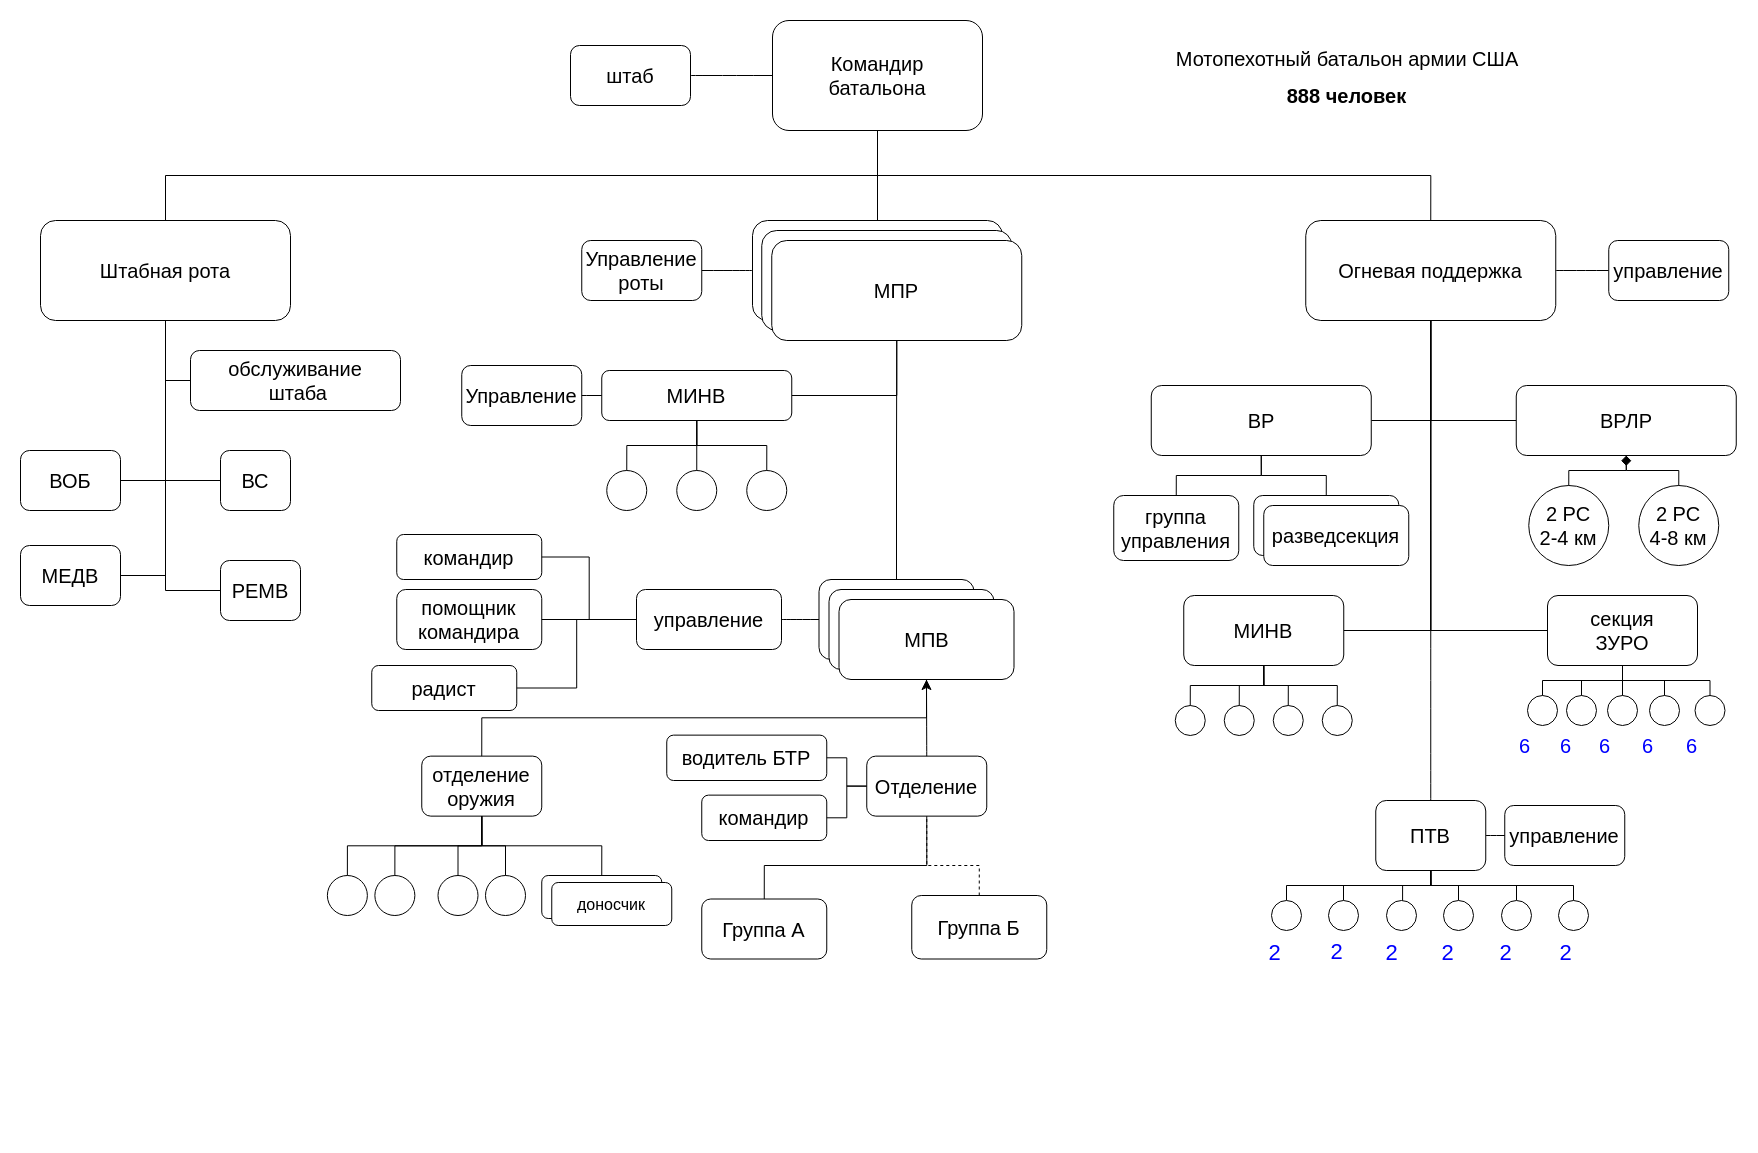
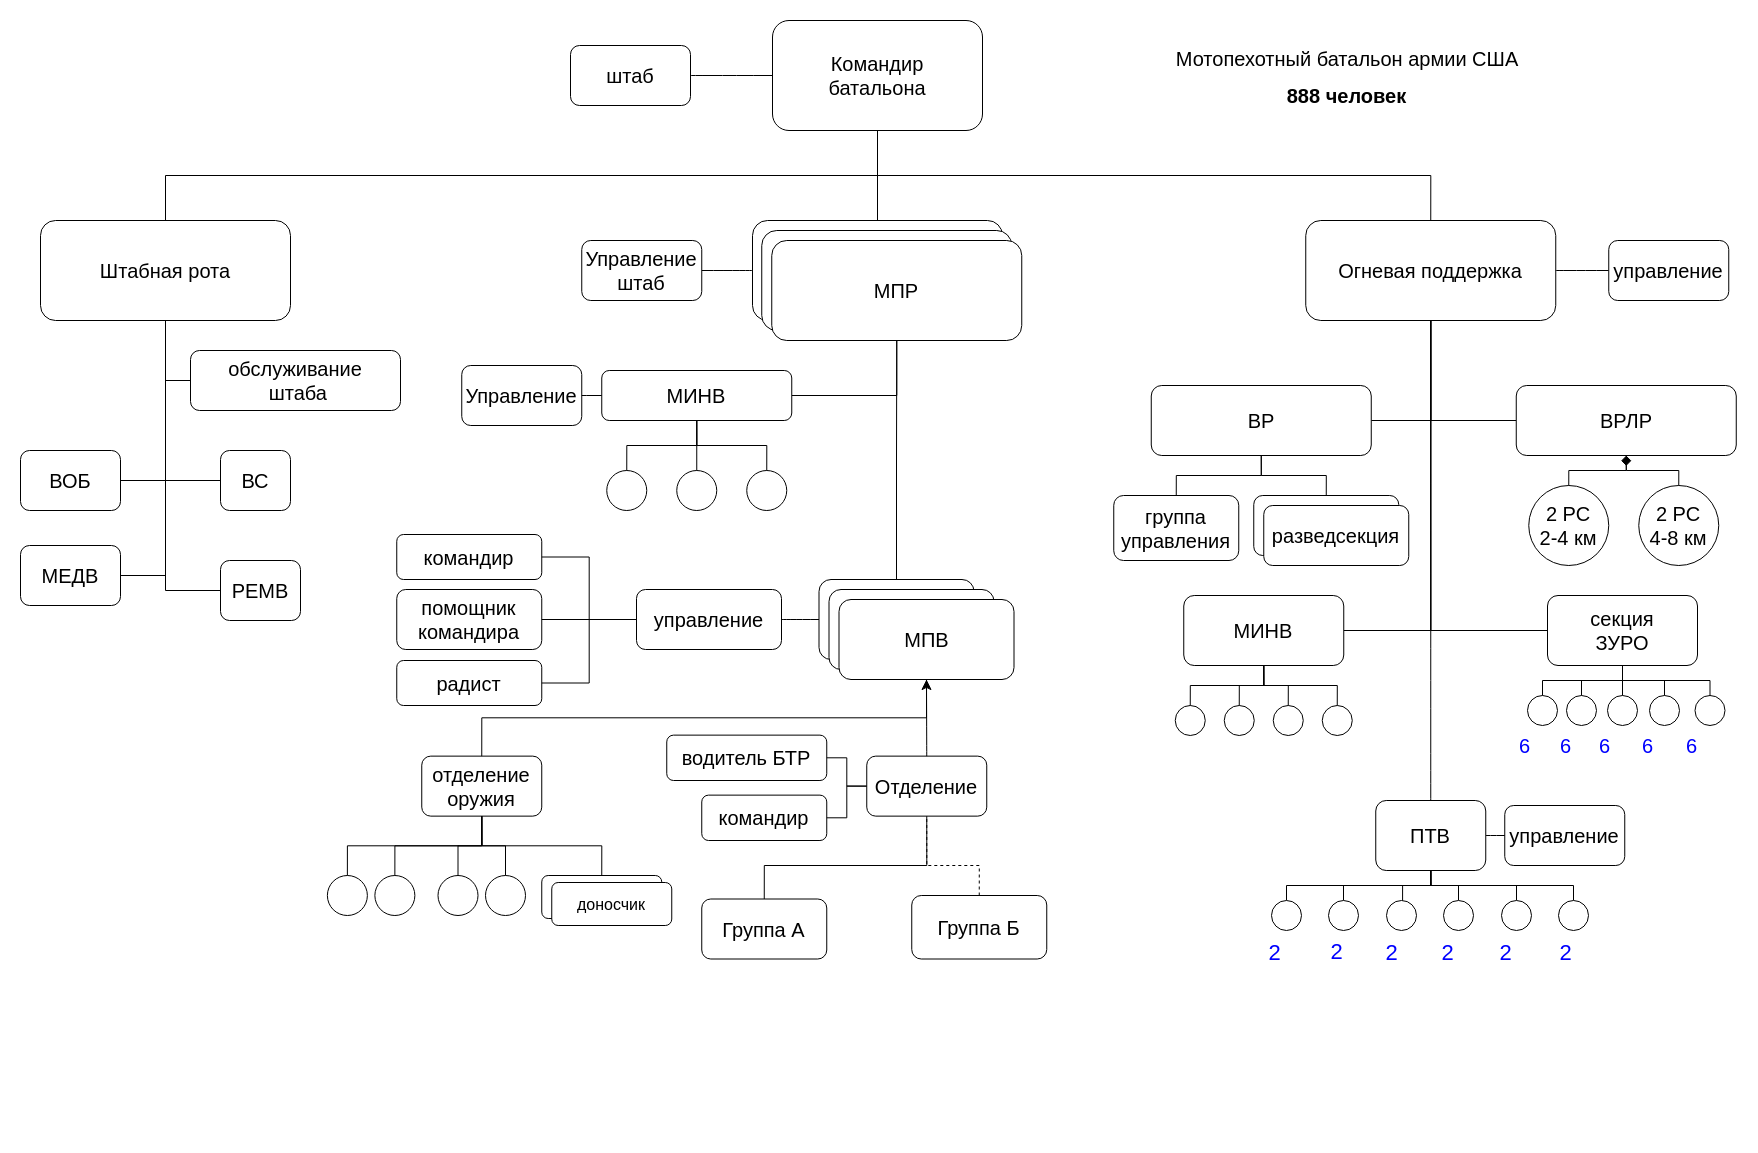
(642, 271) -> (642, 271)
(444, 688) -> (469, 683)
